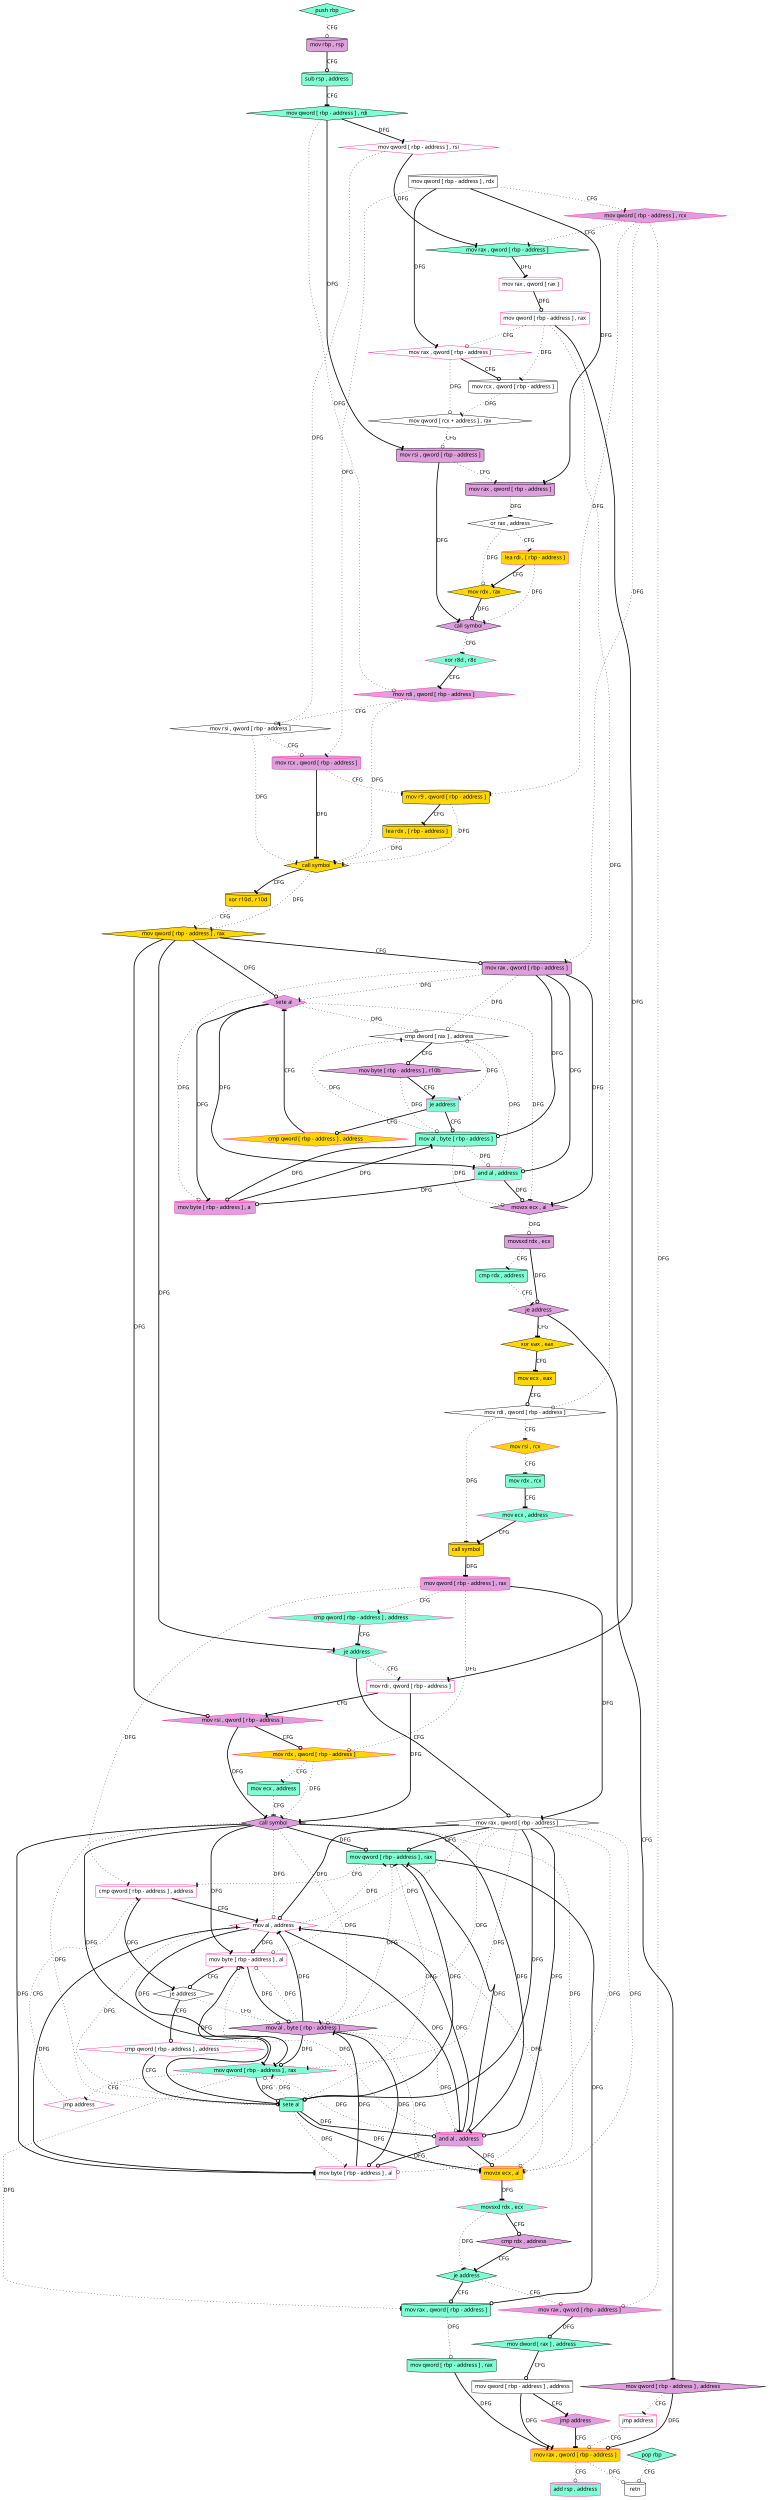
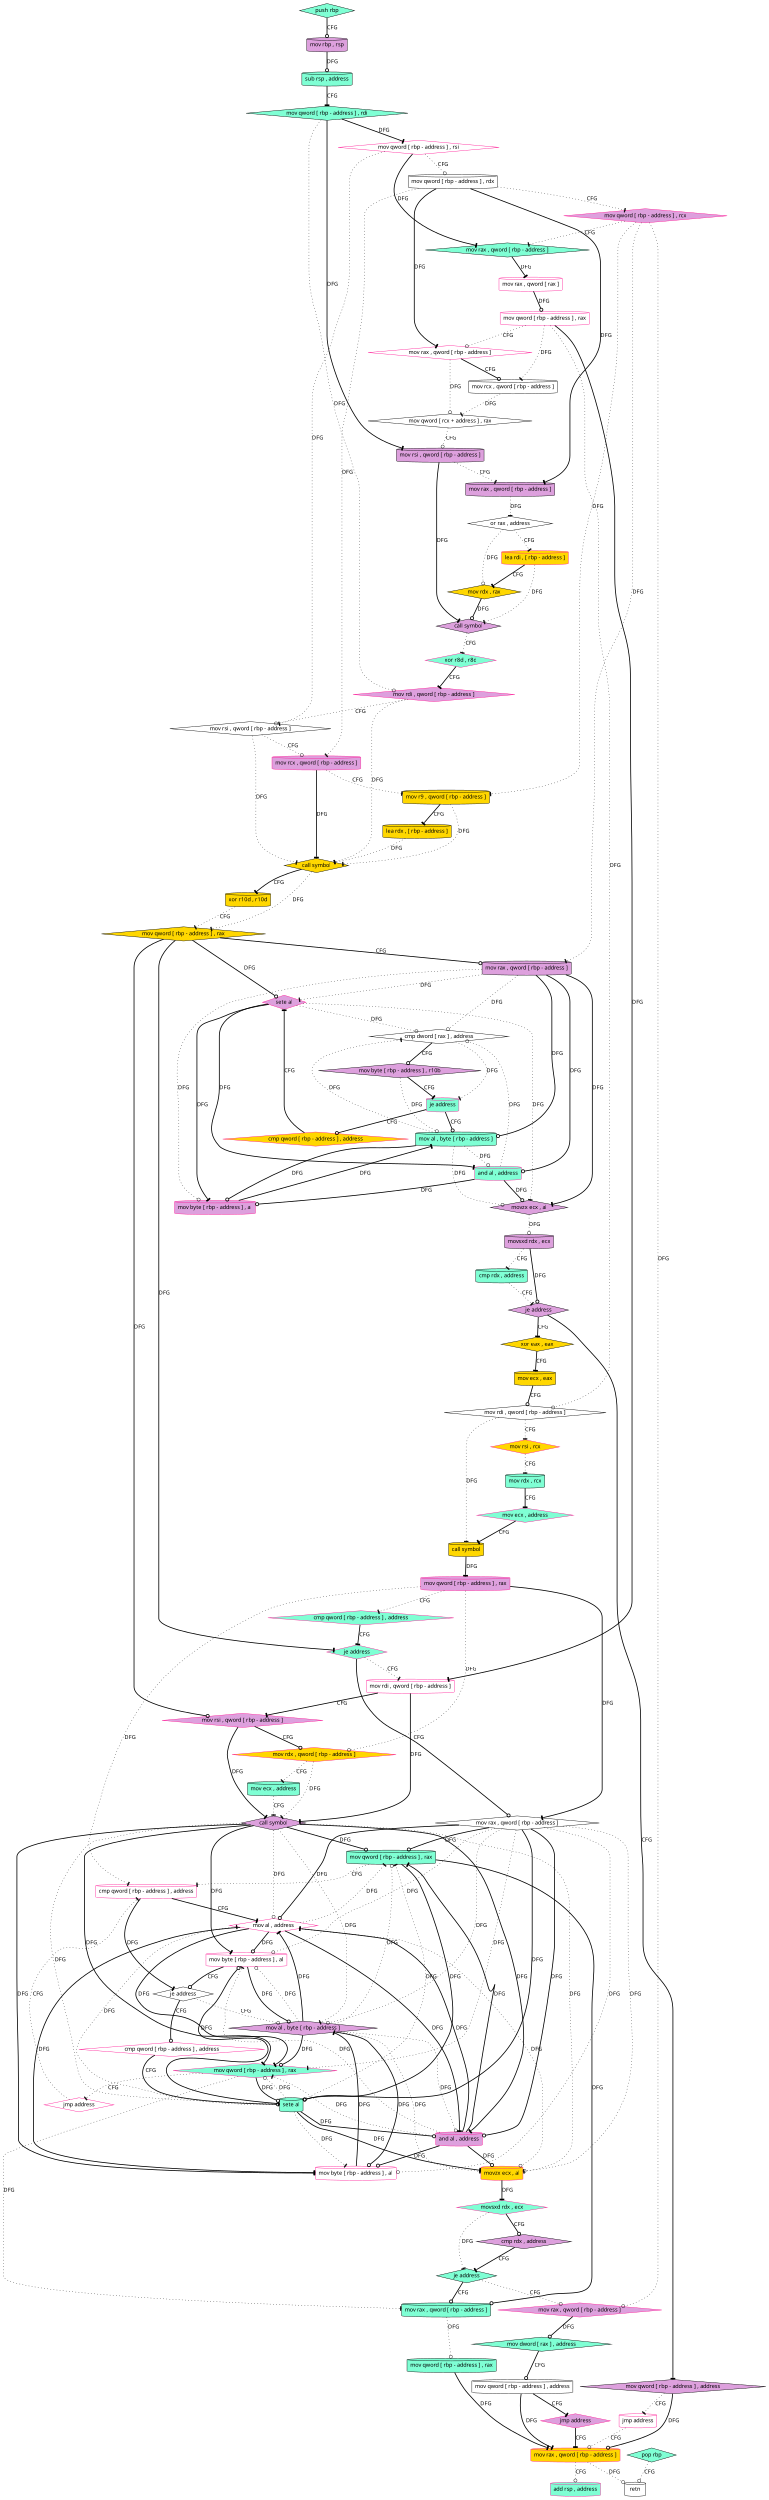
(327, 26) -> (327, 26)
(333, 62) -> (333, 62)
none -> (434, 163)
